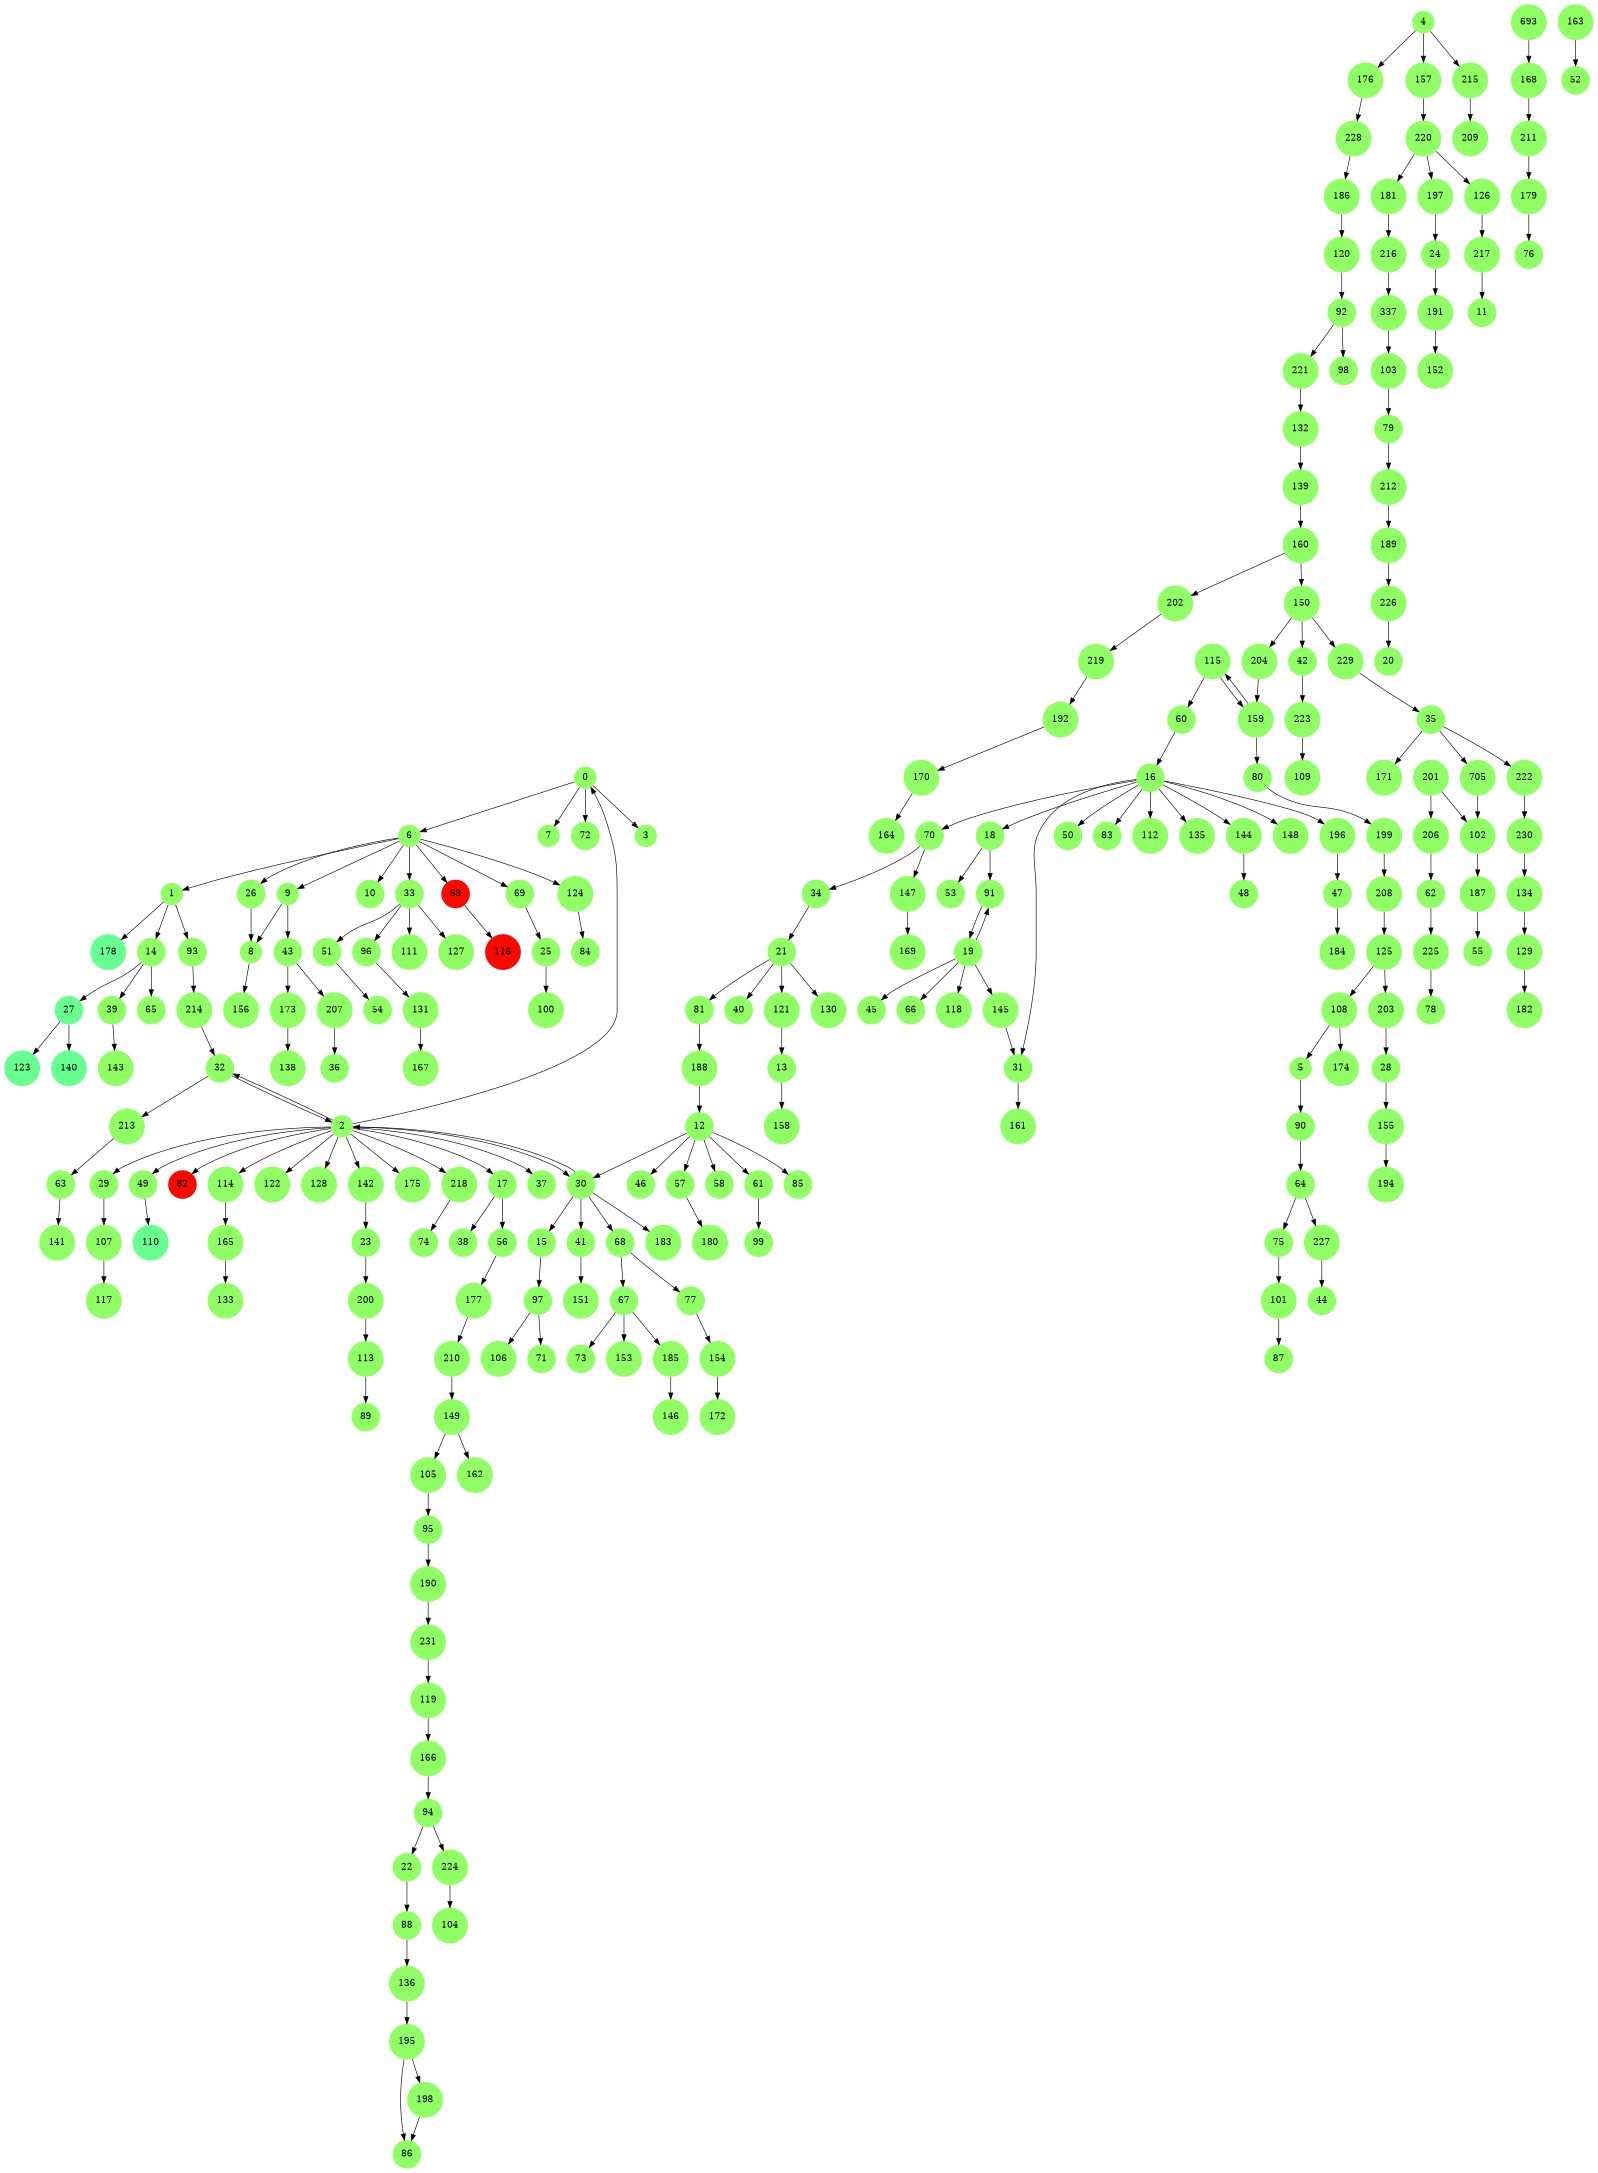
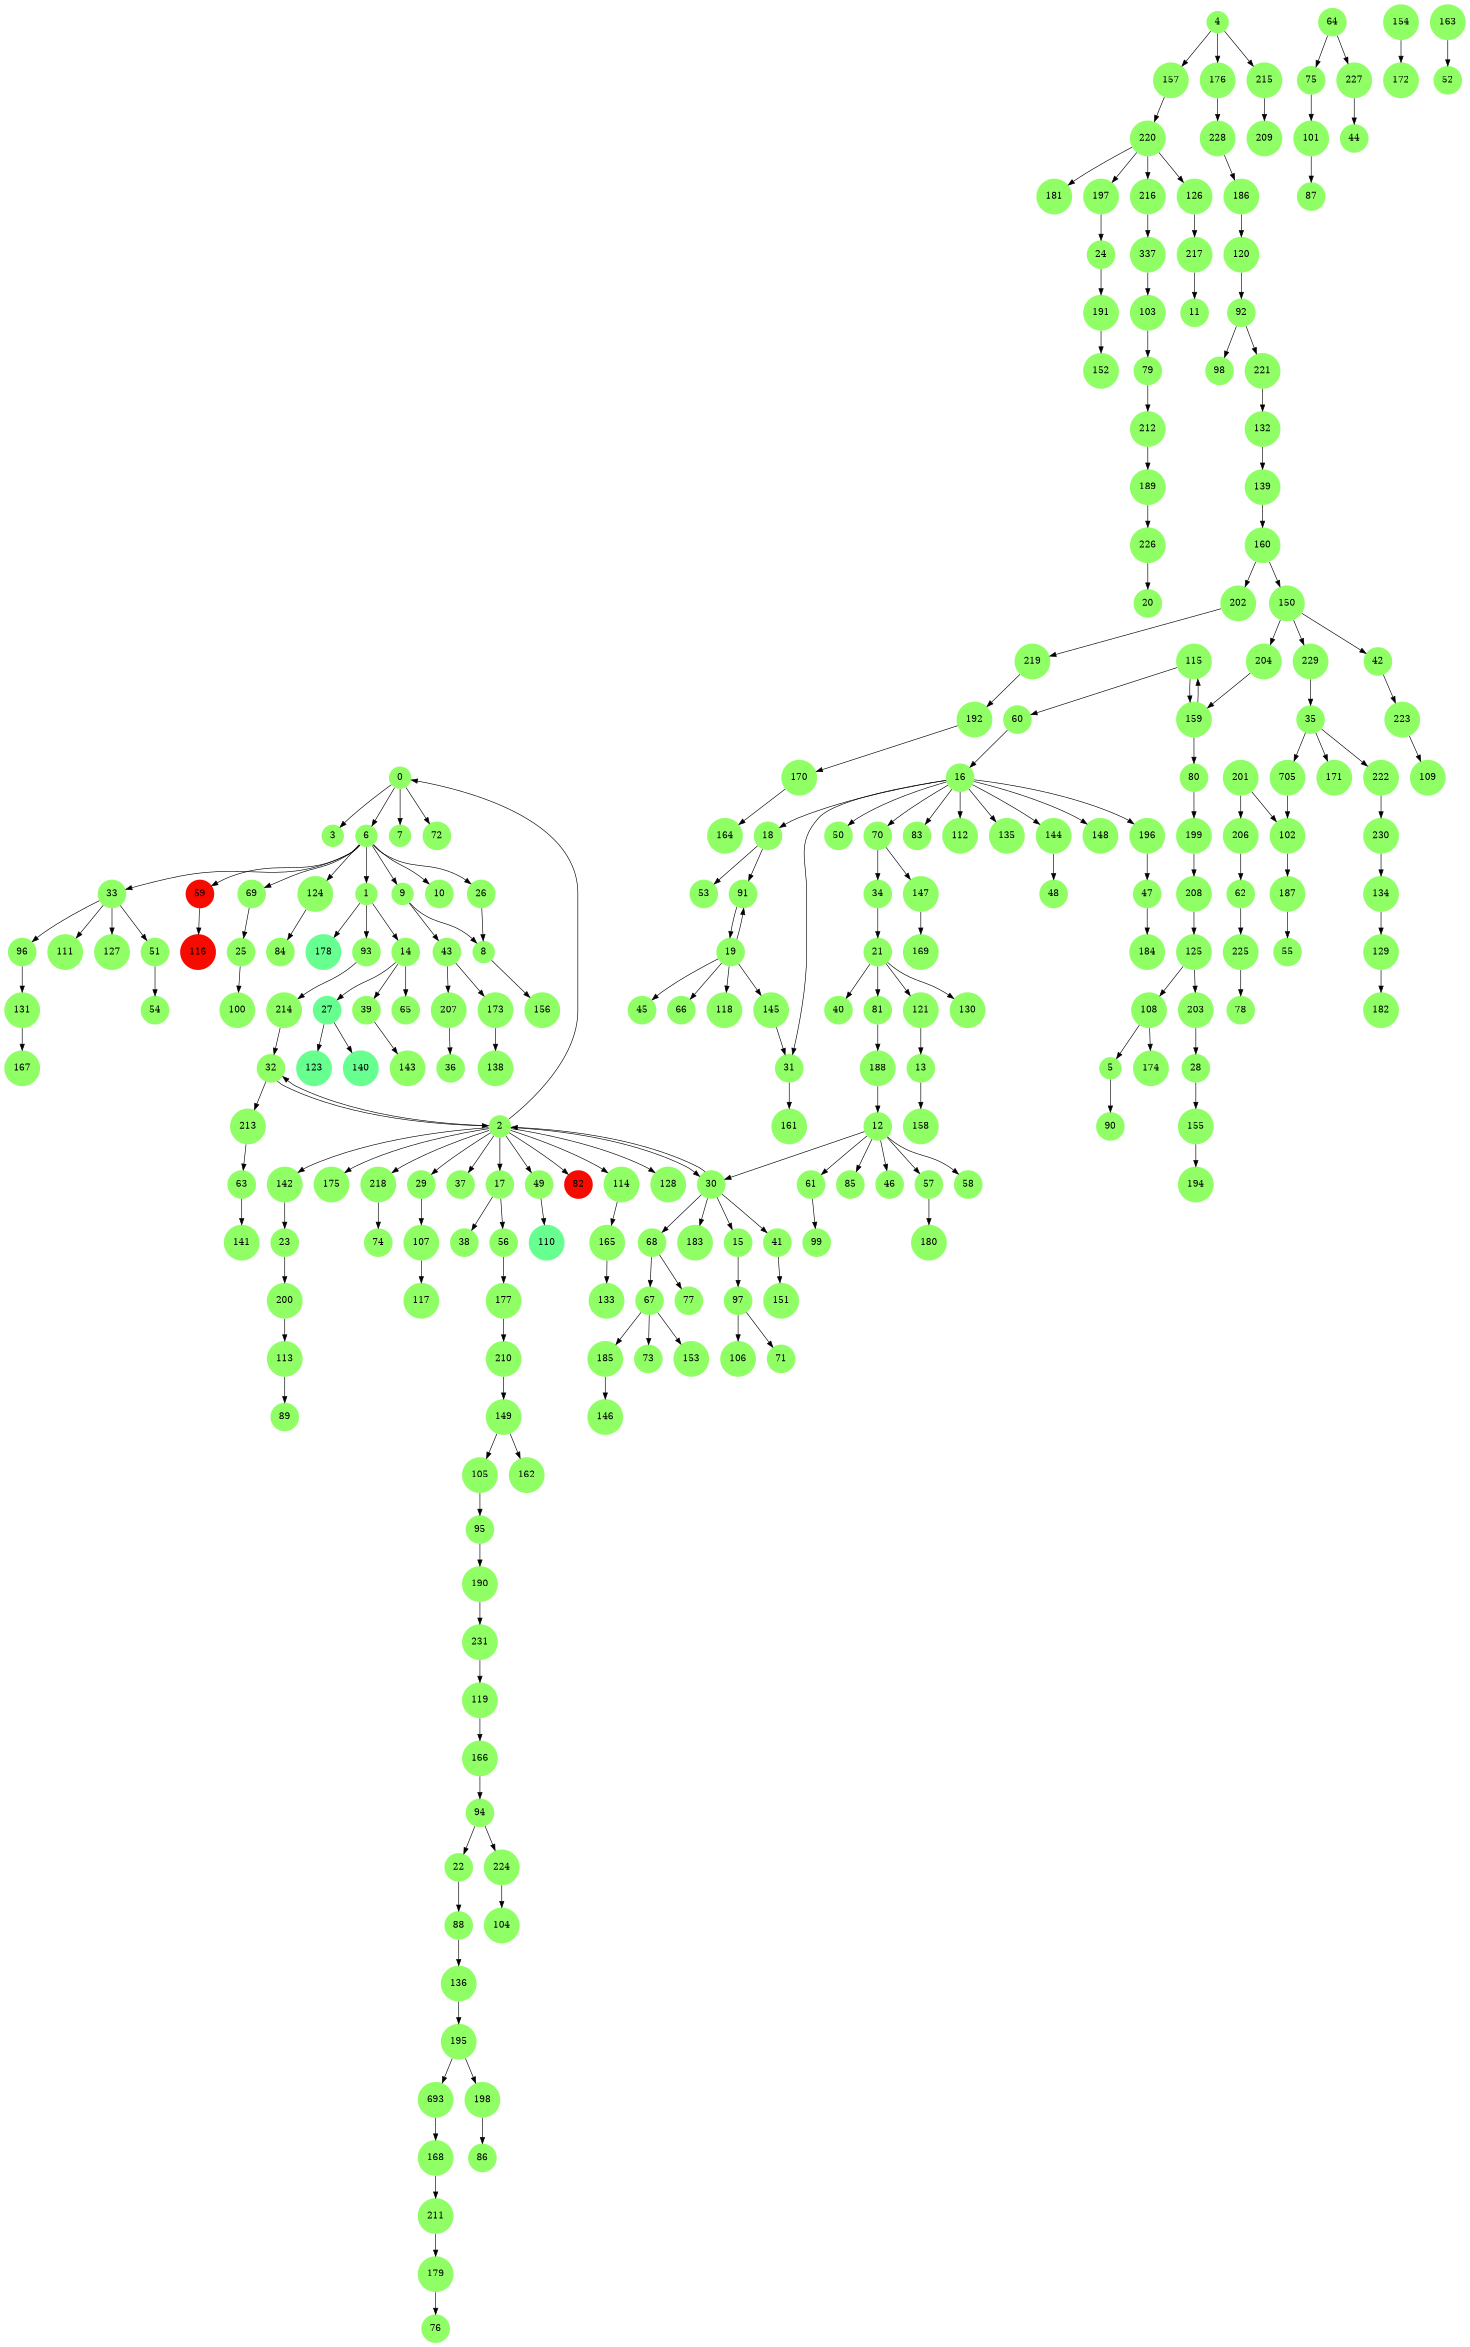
(1389, 222) -> (1148, 164)
(1301, 1152) -> none
(272, 1185) -> none
(702, 1325) -> none
(401, 2097) -> (448, 2068)
